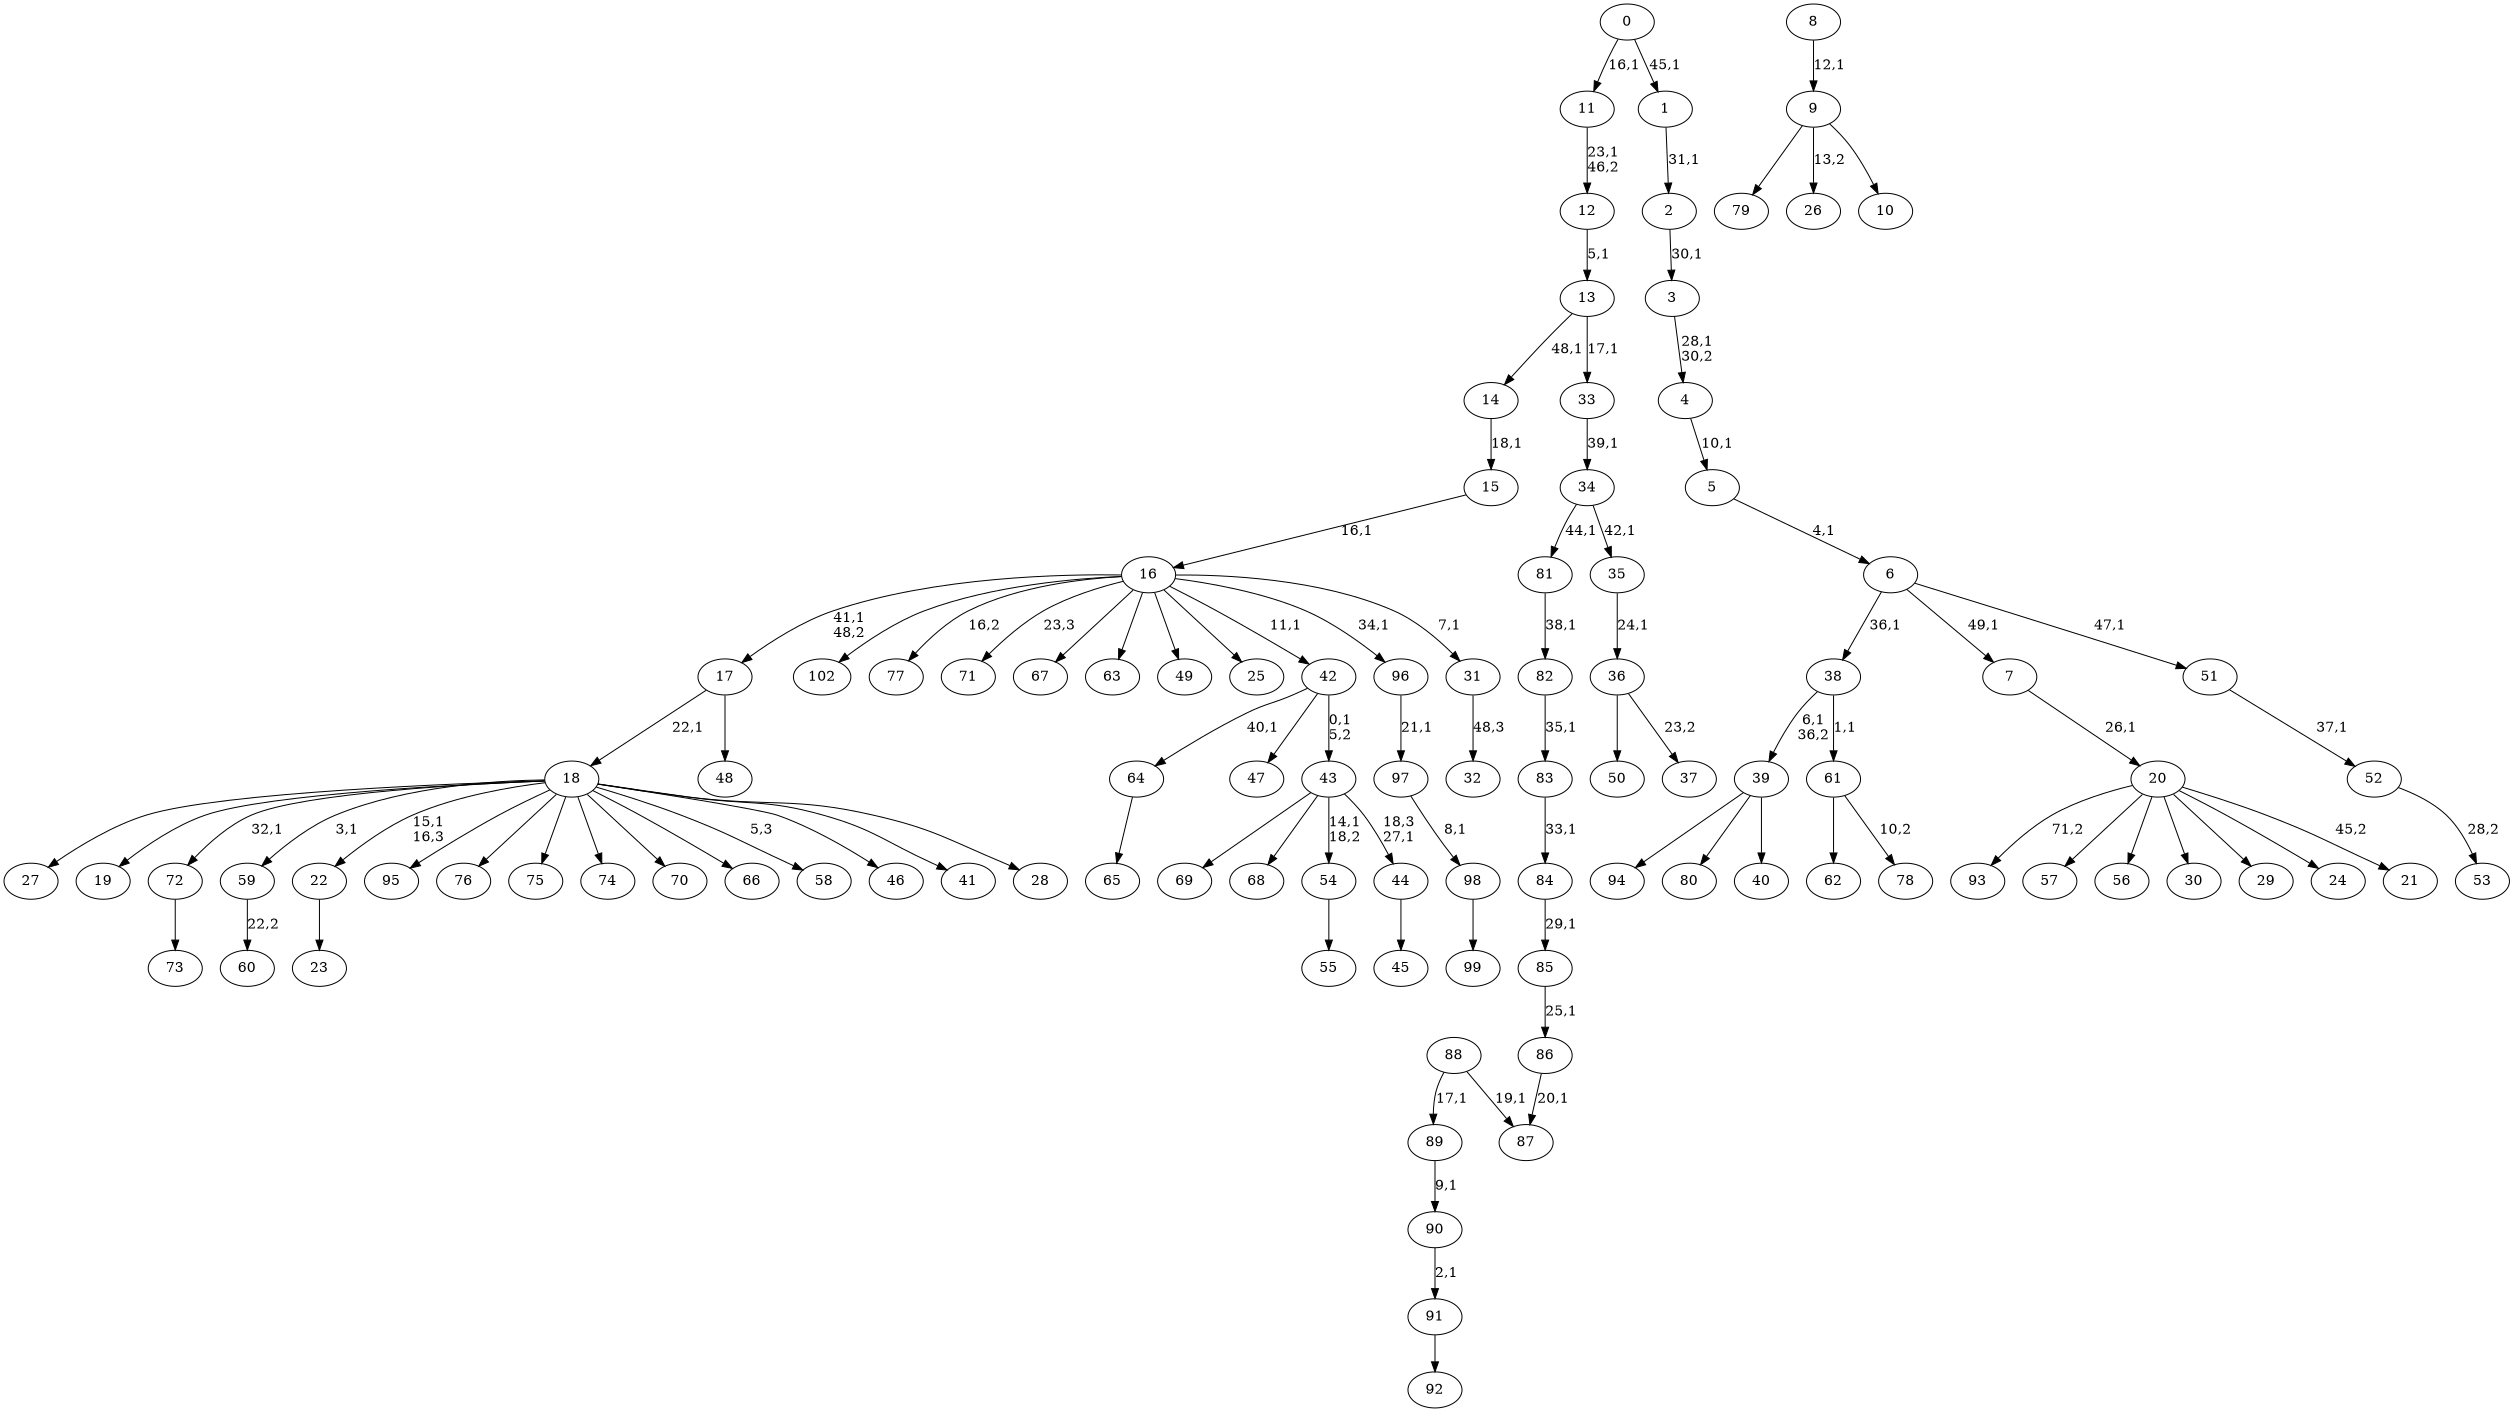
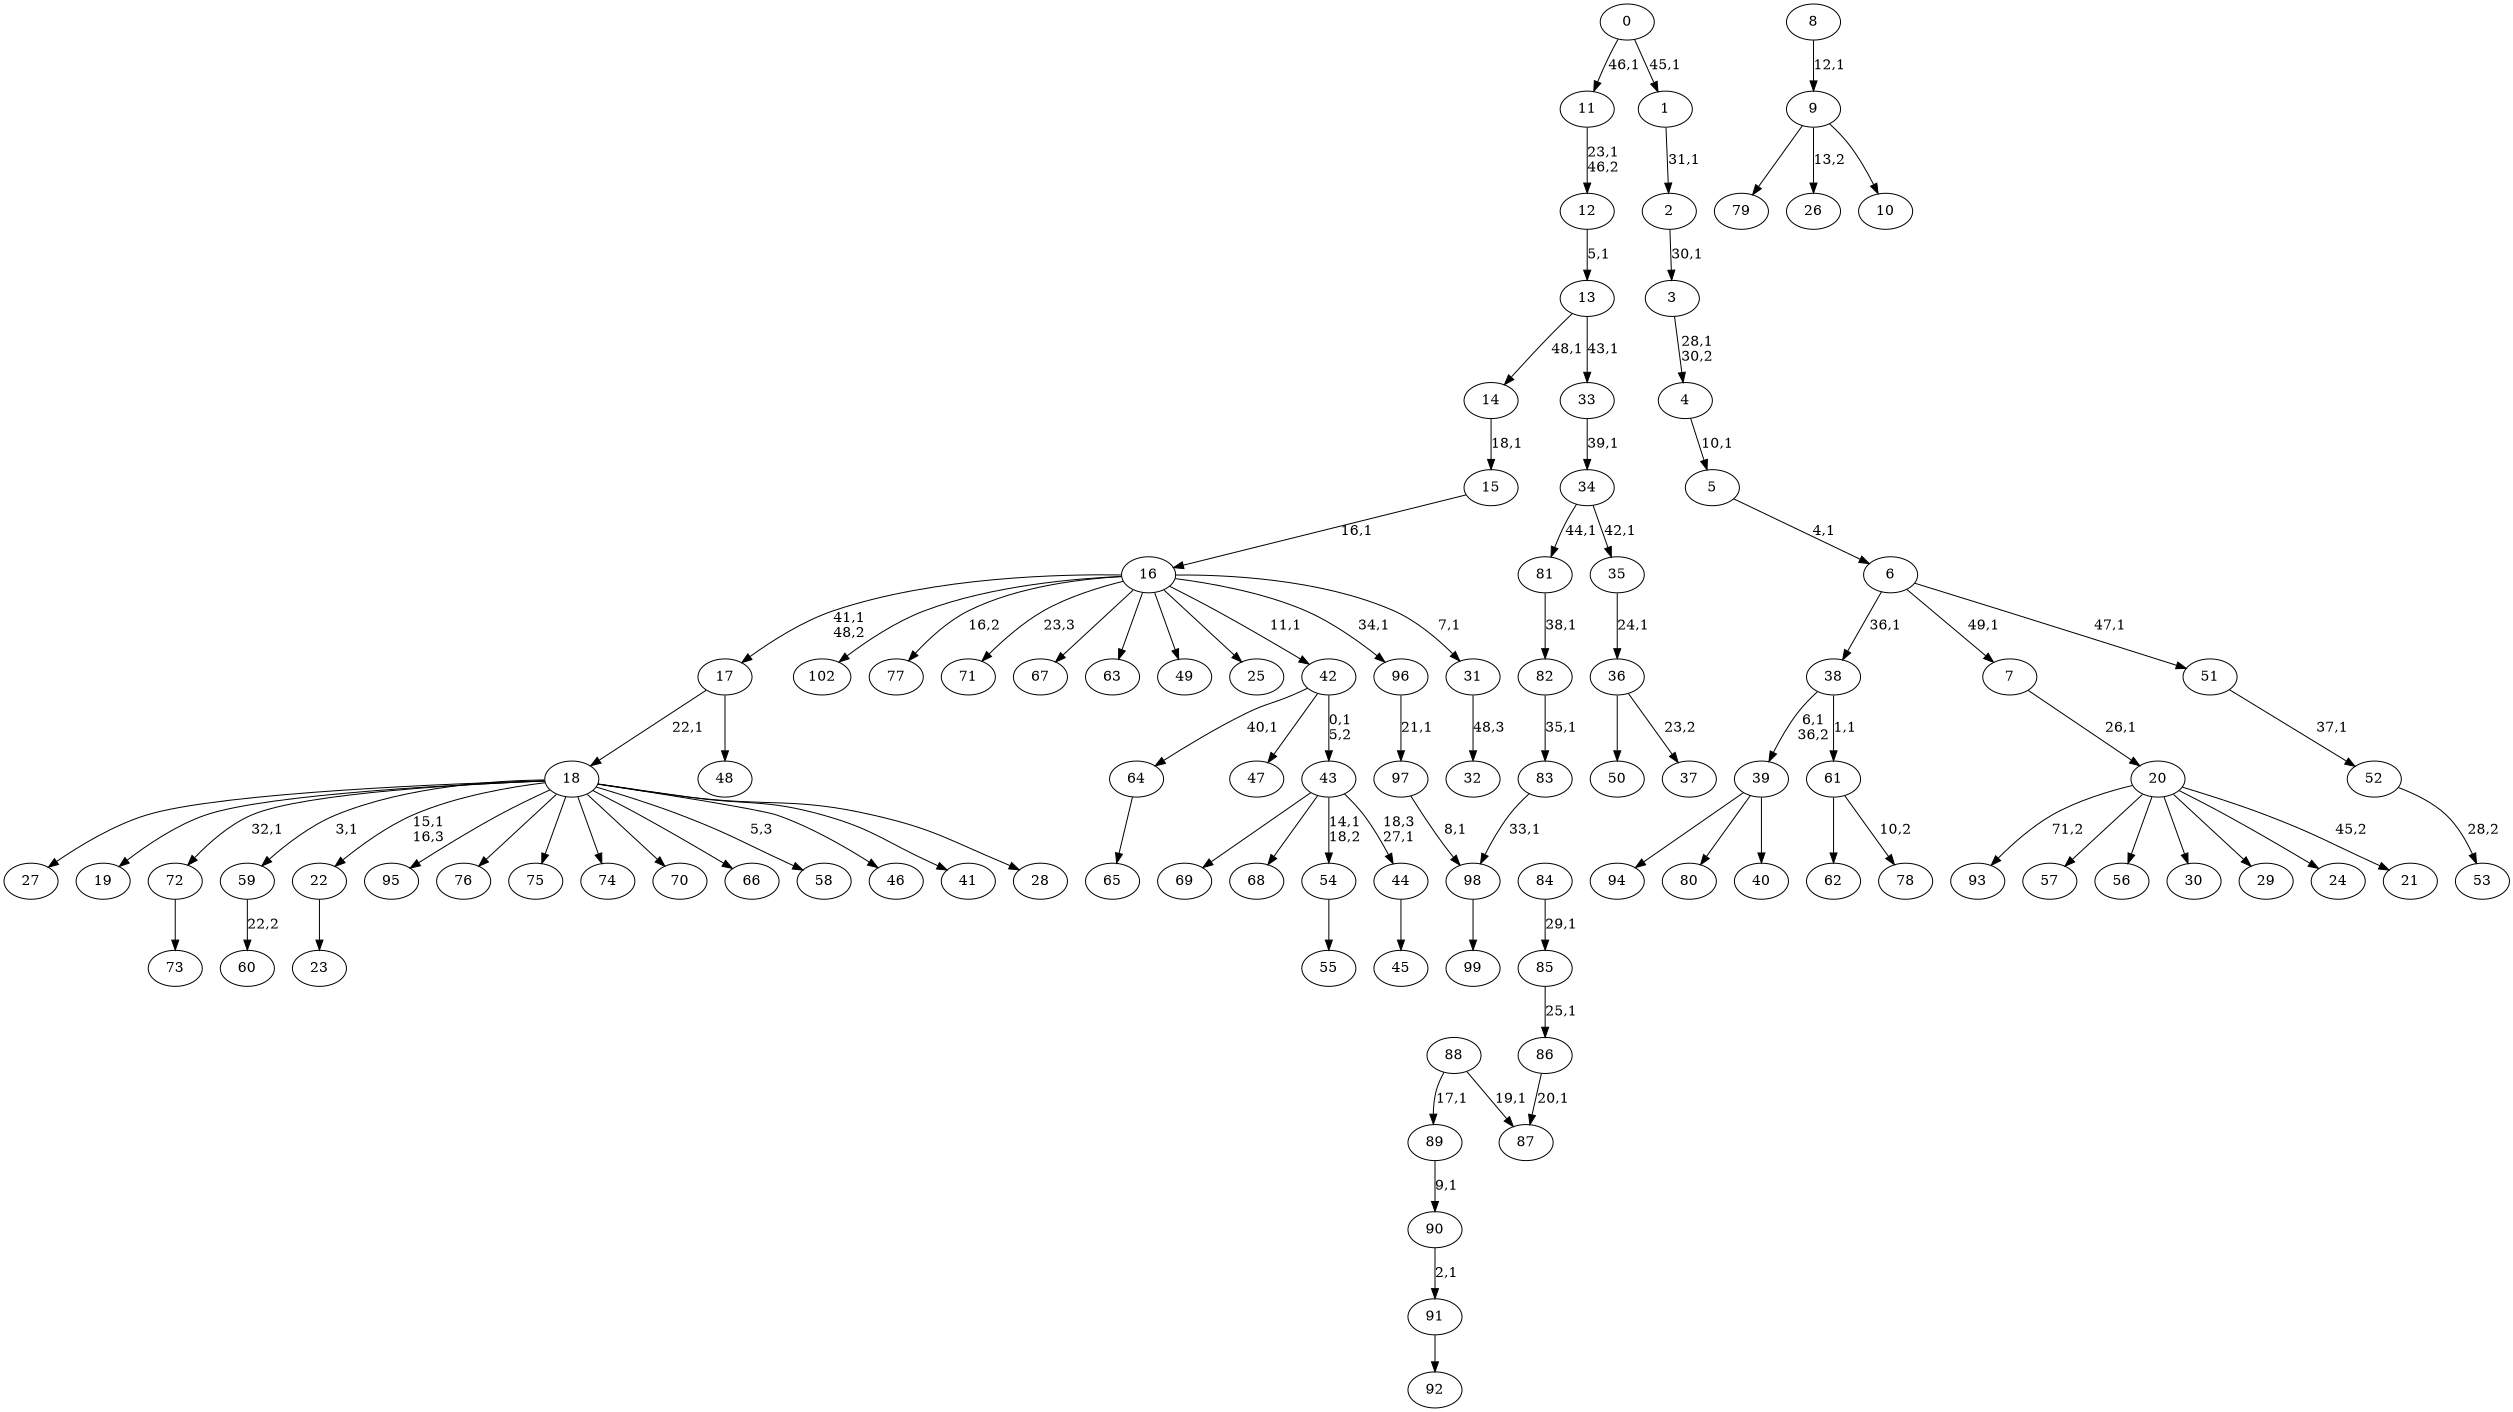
(1624, 66) -> (1624, 66)
(1603, 349) -> (1603, 349)
(1545, 825) -> (1504, 822)
